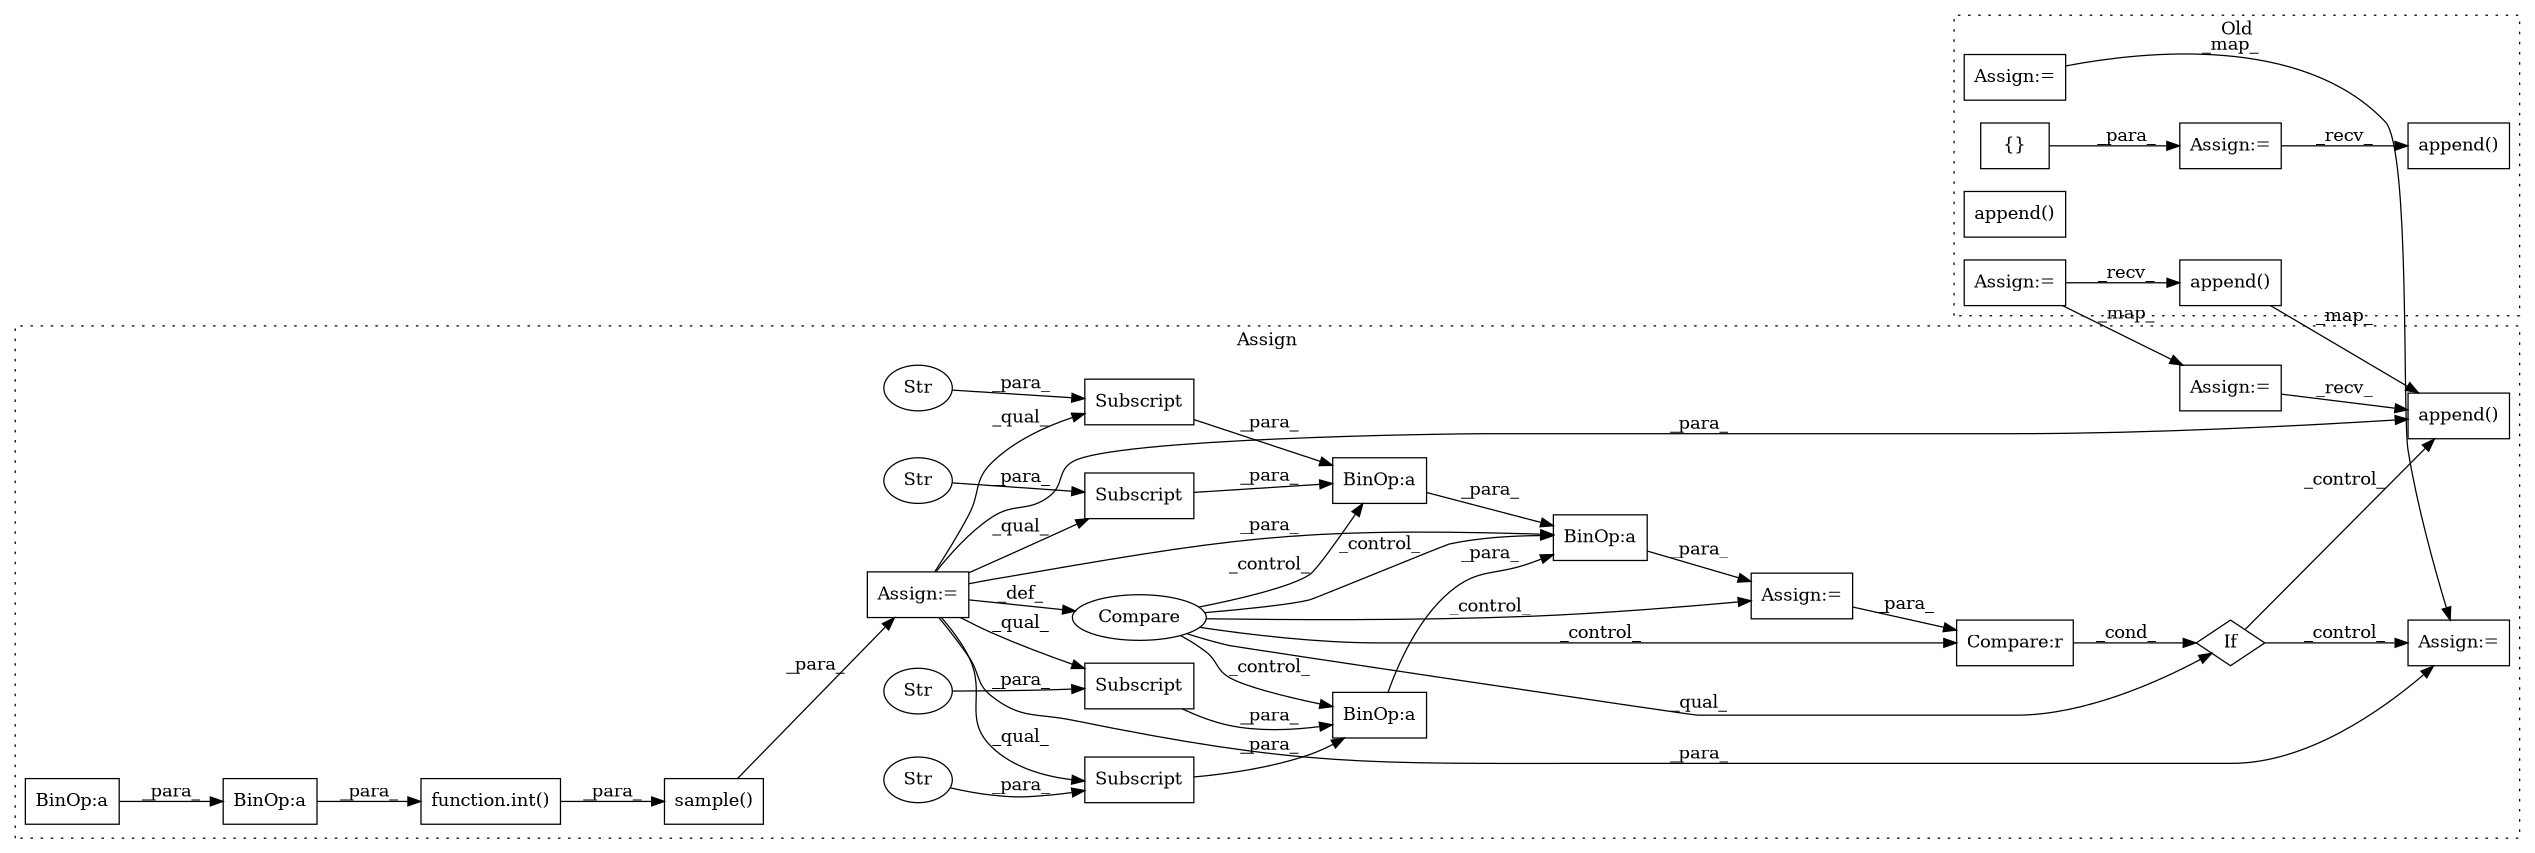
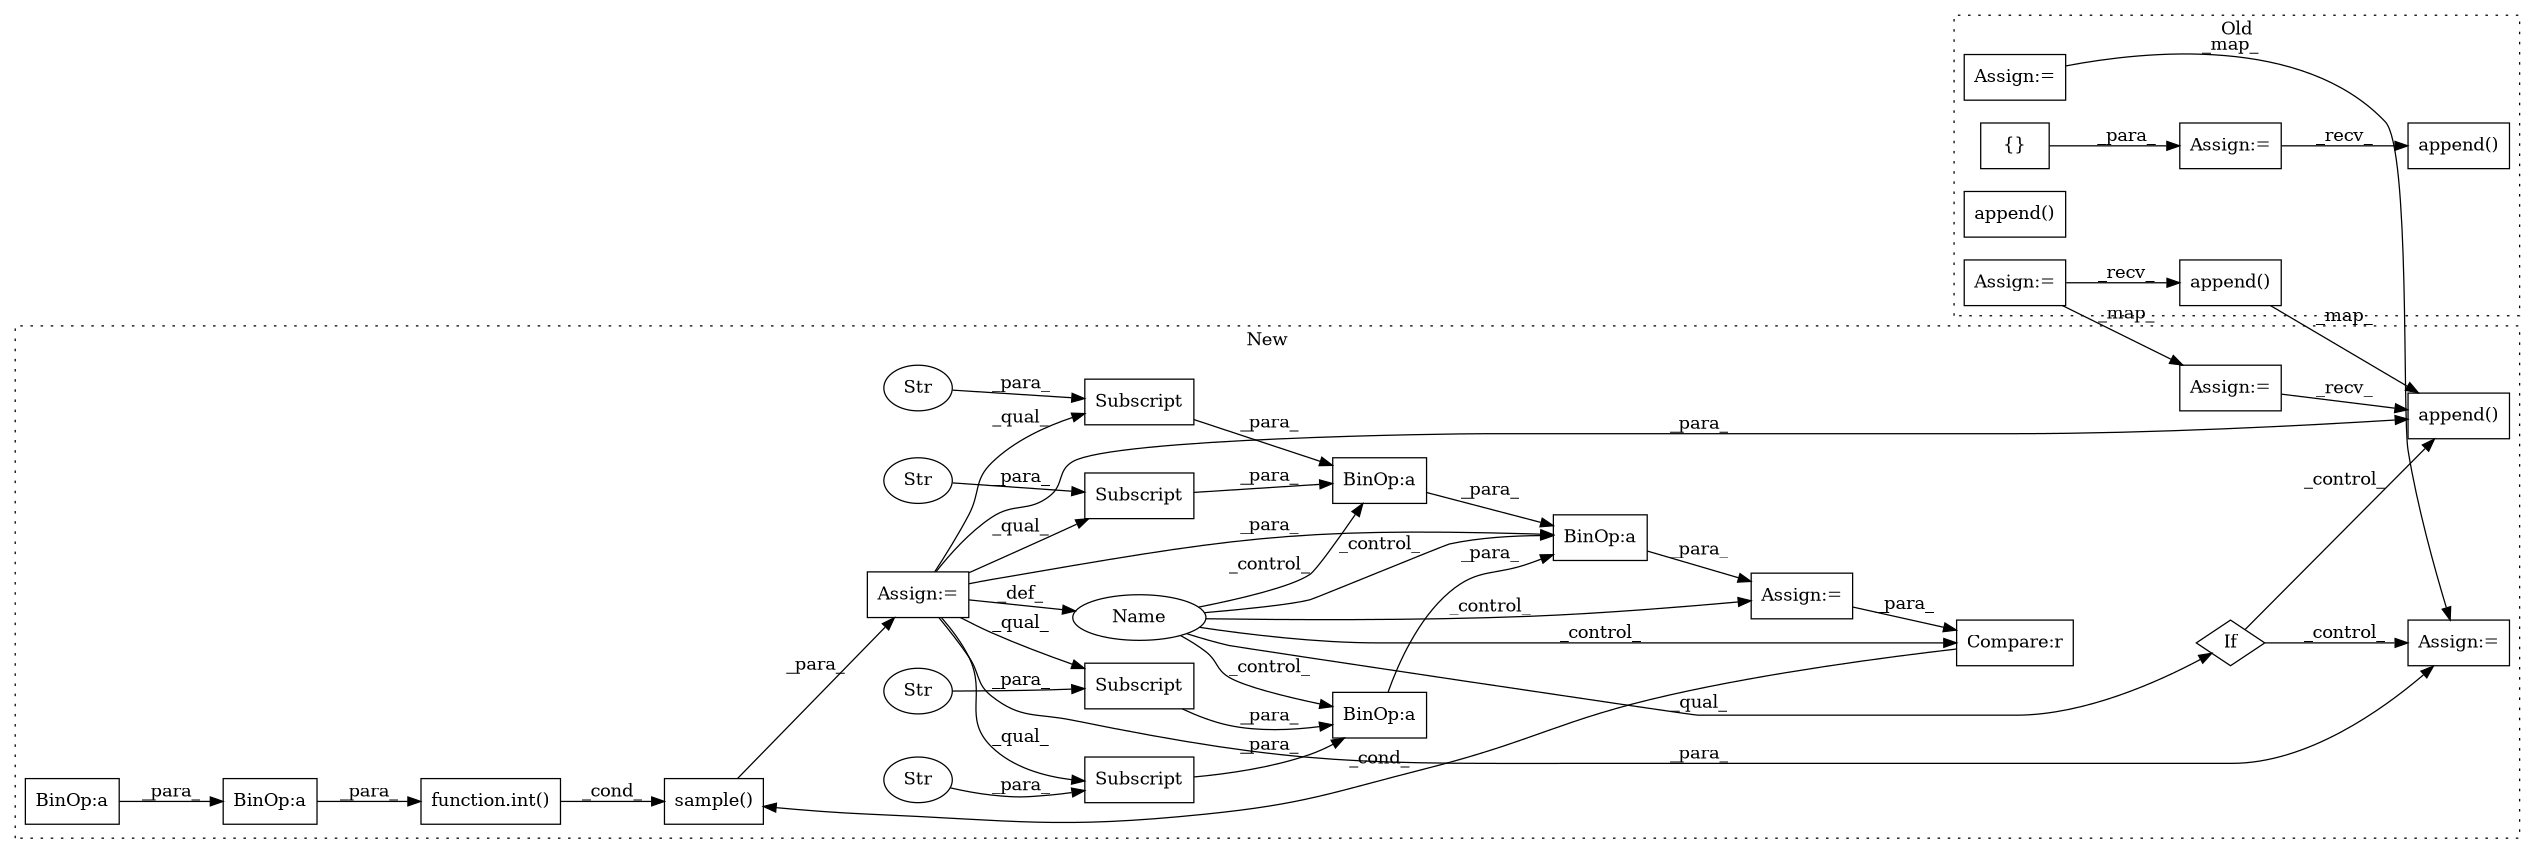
(1267, 340) -> (1267, 340)
(1139, 618) -> (1139, 618)
(2128, 643) -> (1372, 783)
(612, 792) -> (612, 792)
